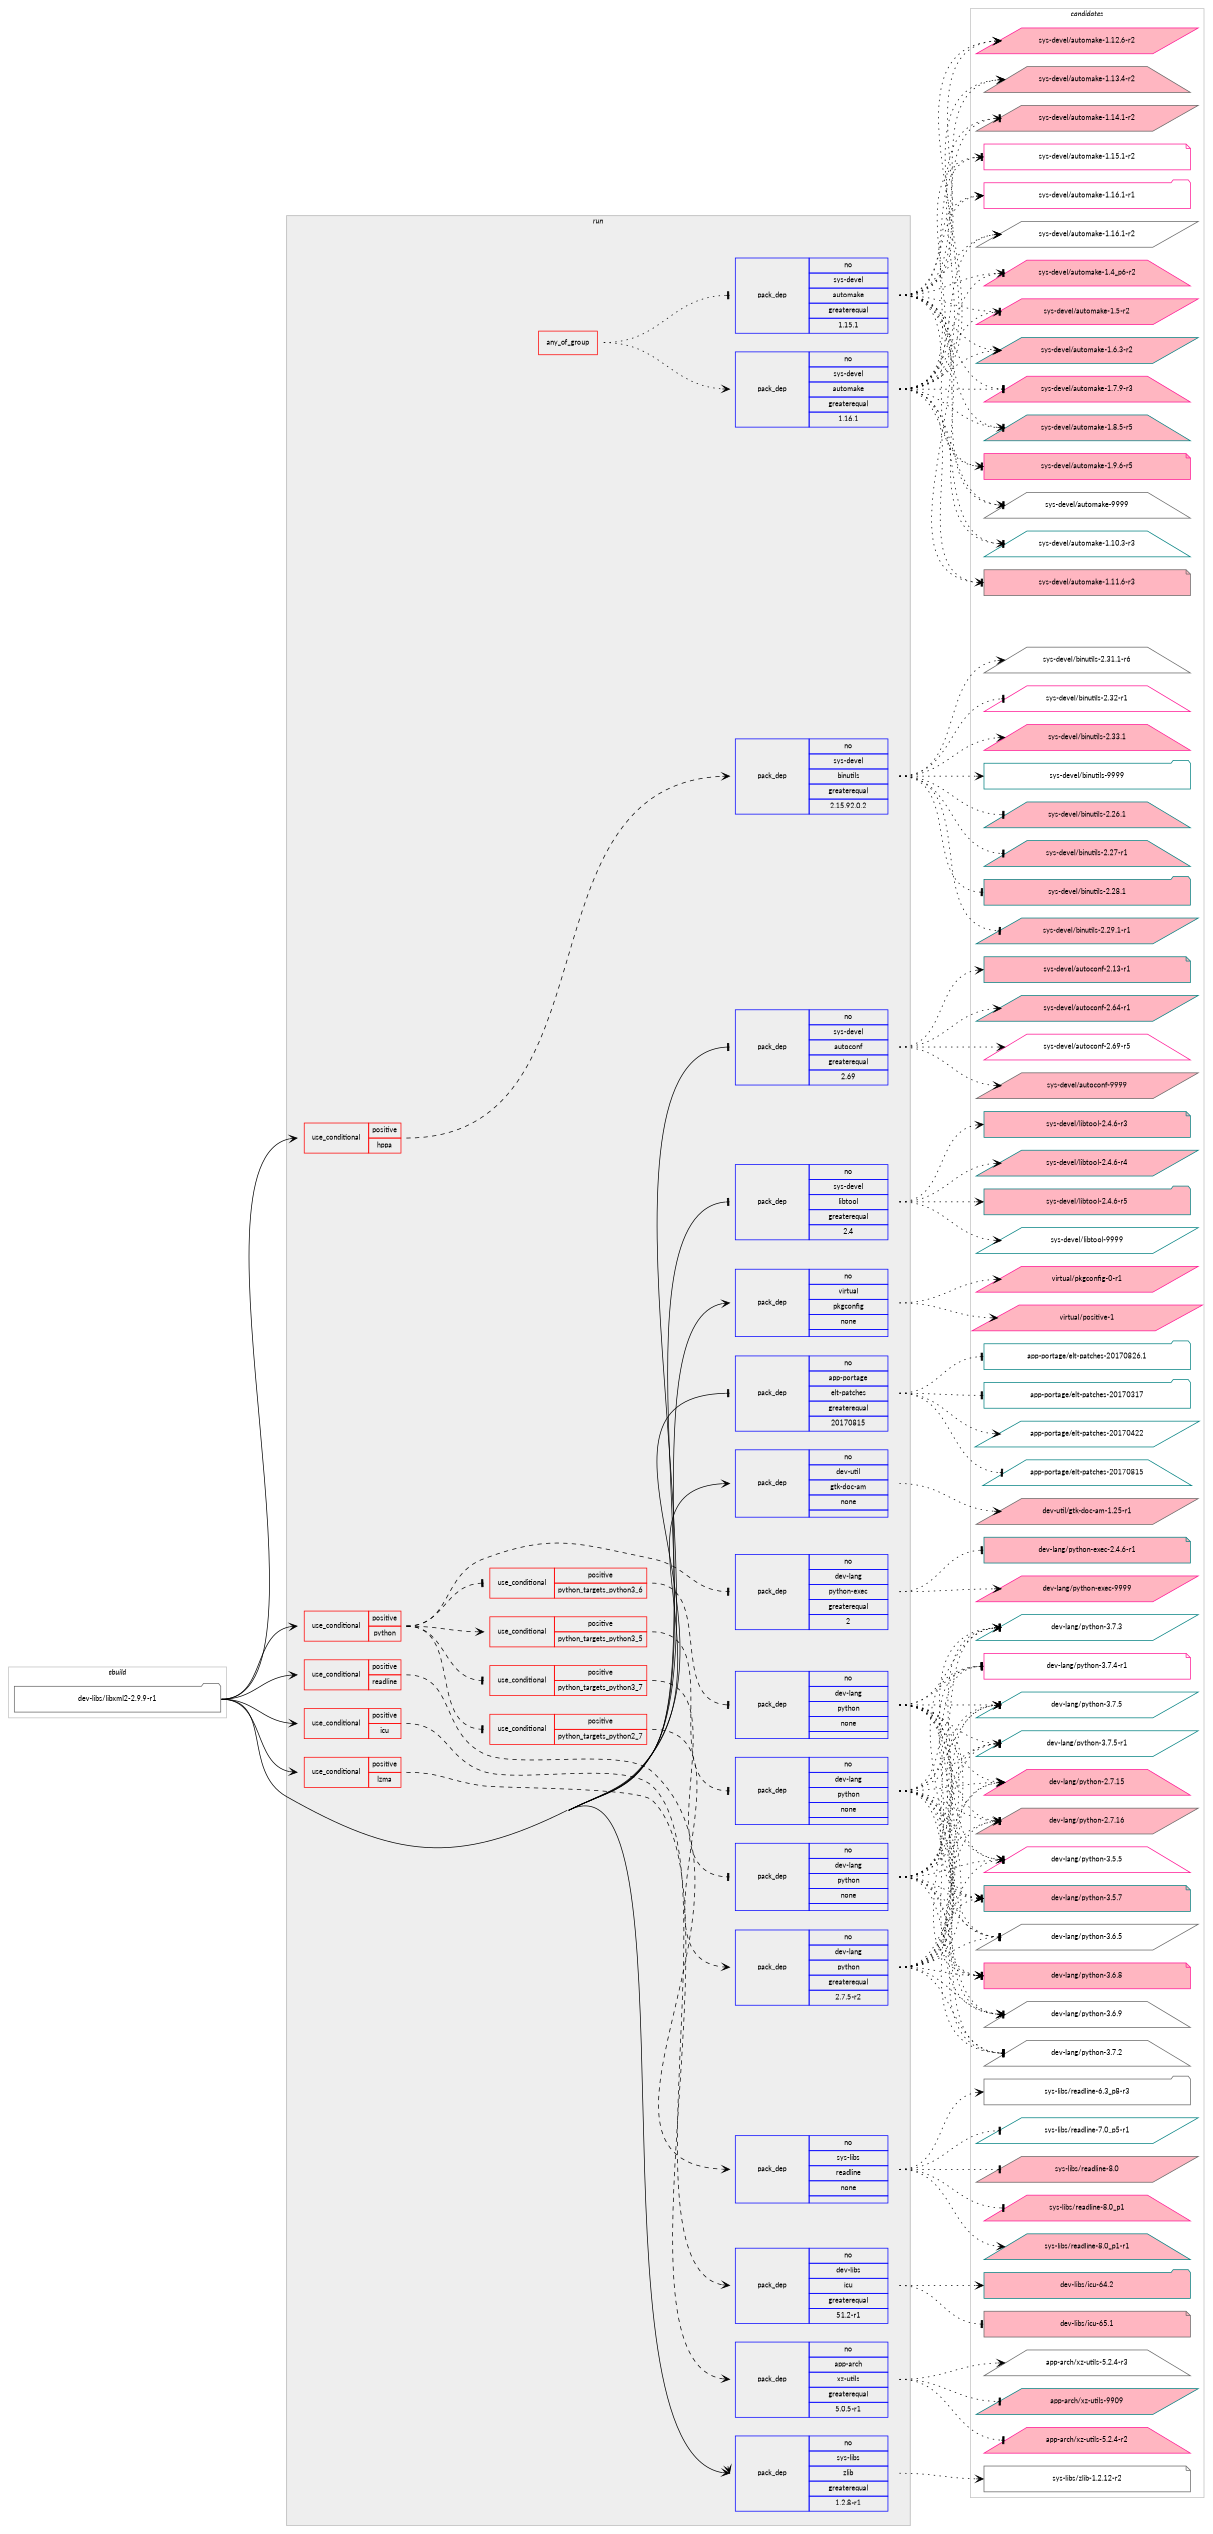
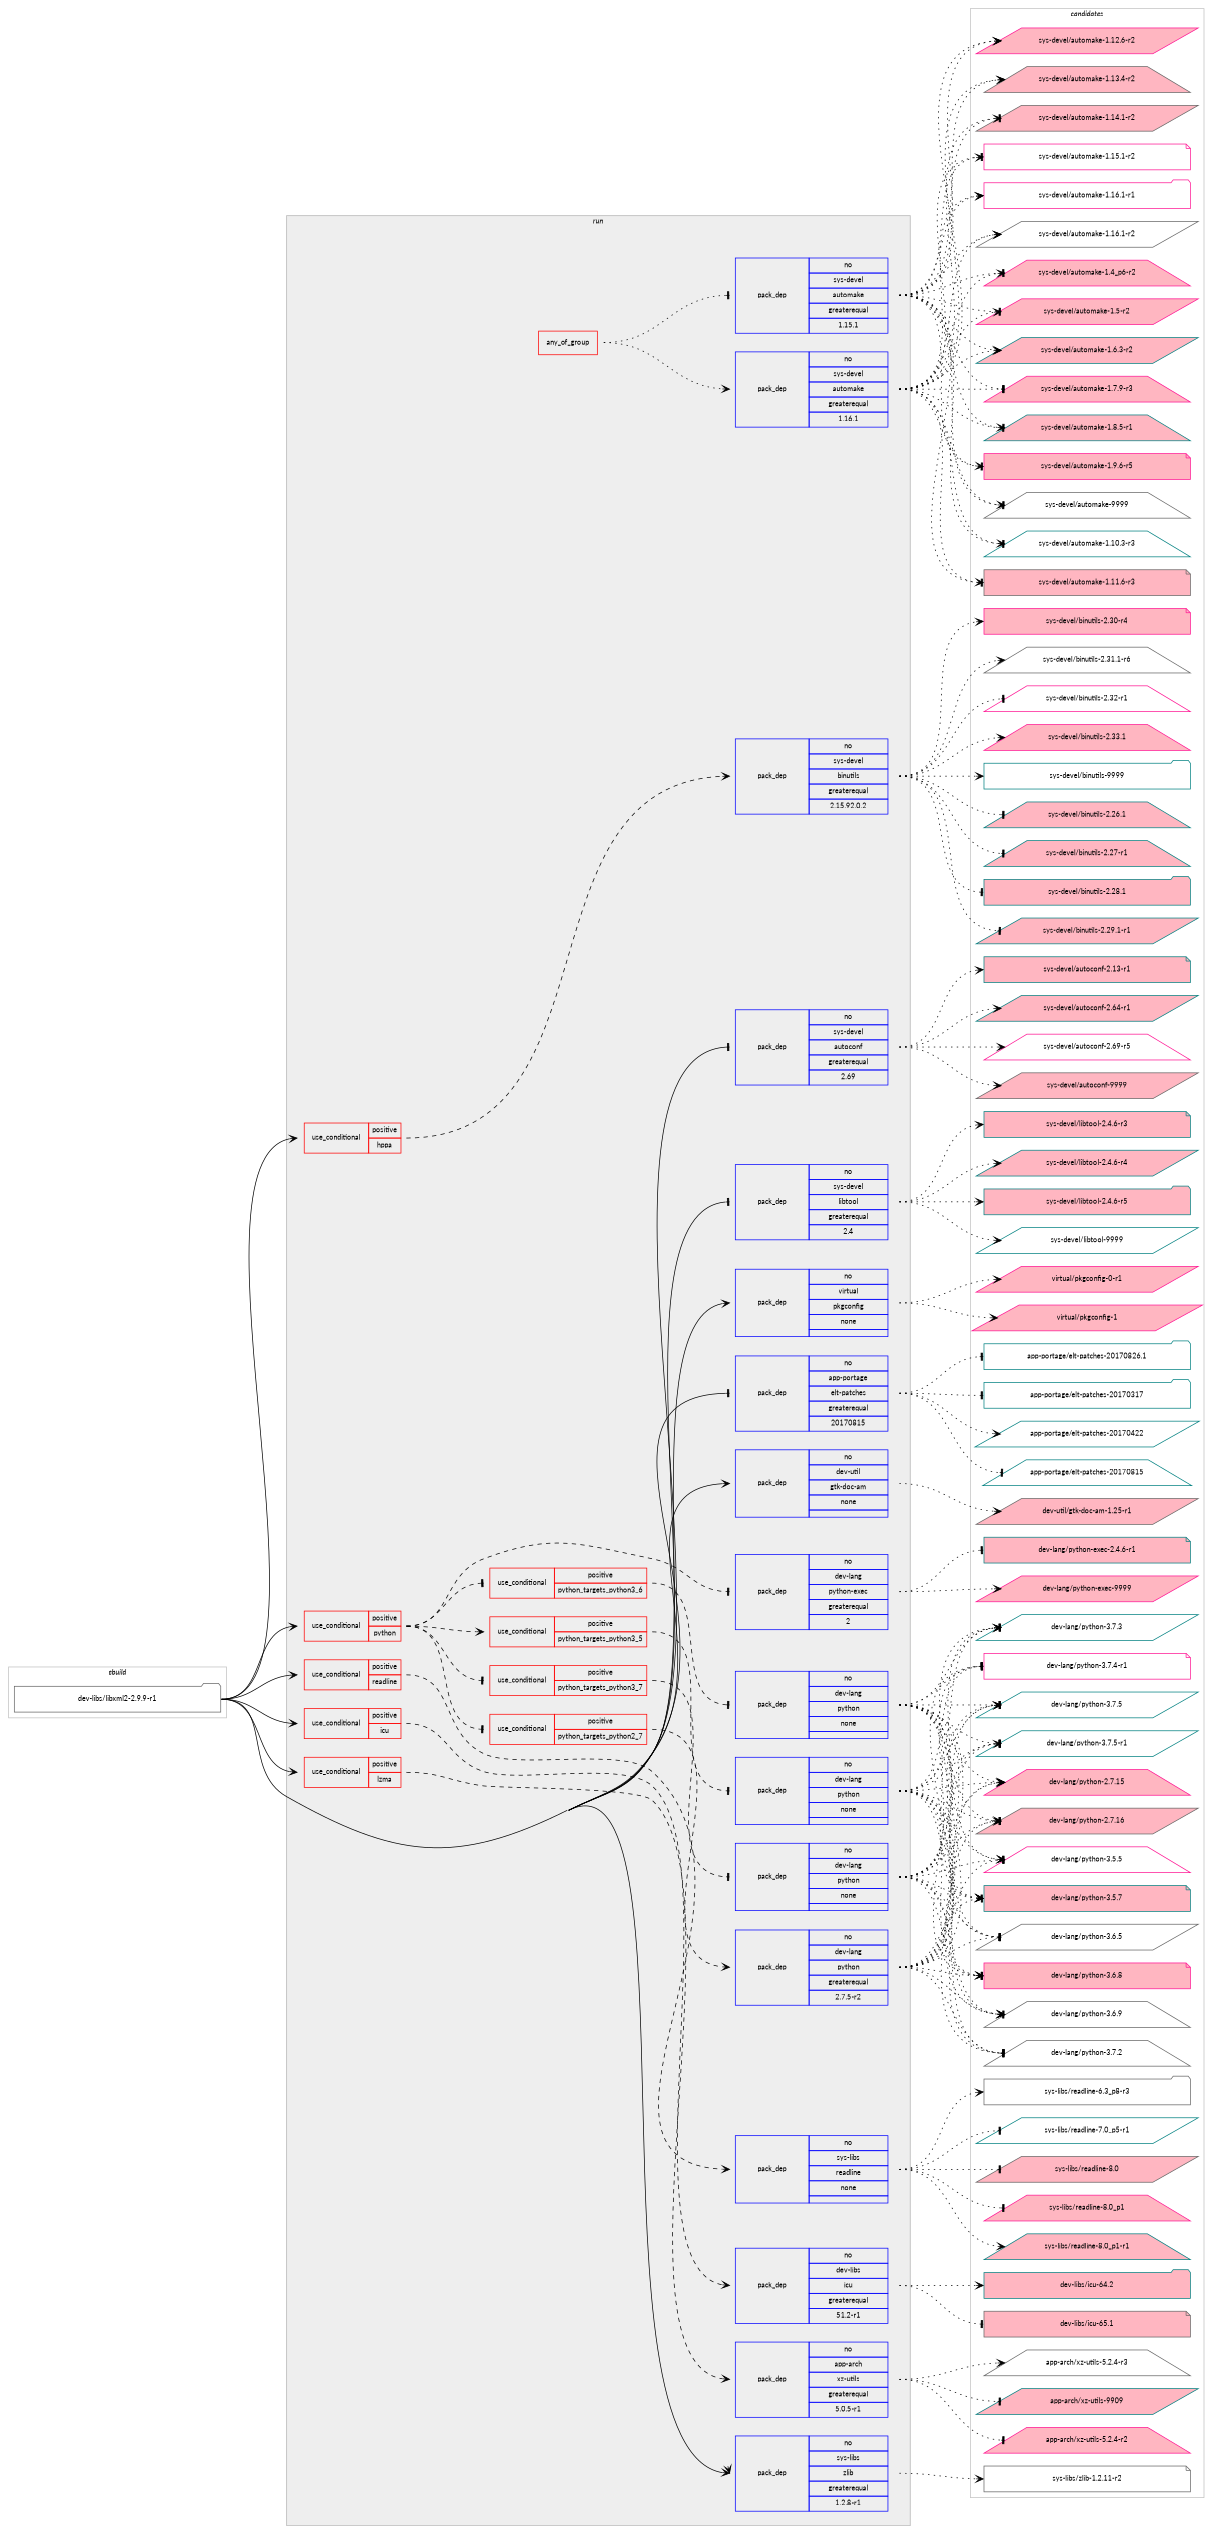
(1087, 428) -> (1087, 428)
none -> (1087, 621)
(1087, 1318) -> (1087, 1318)
(1087, 2479) -> (1087, 2479)
